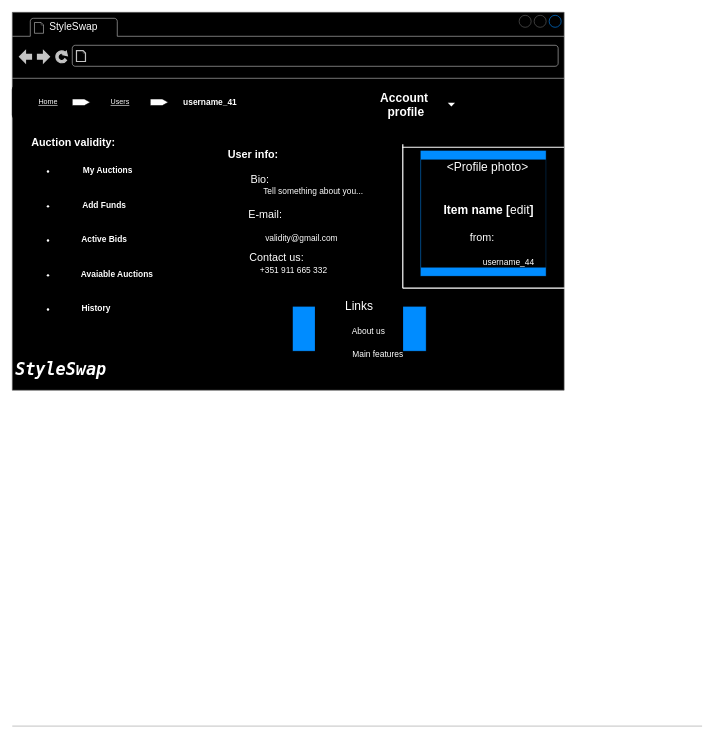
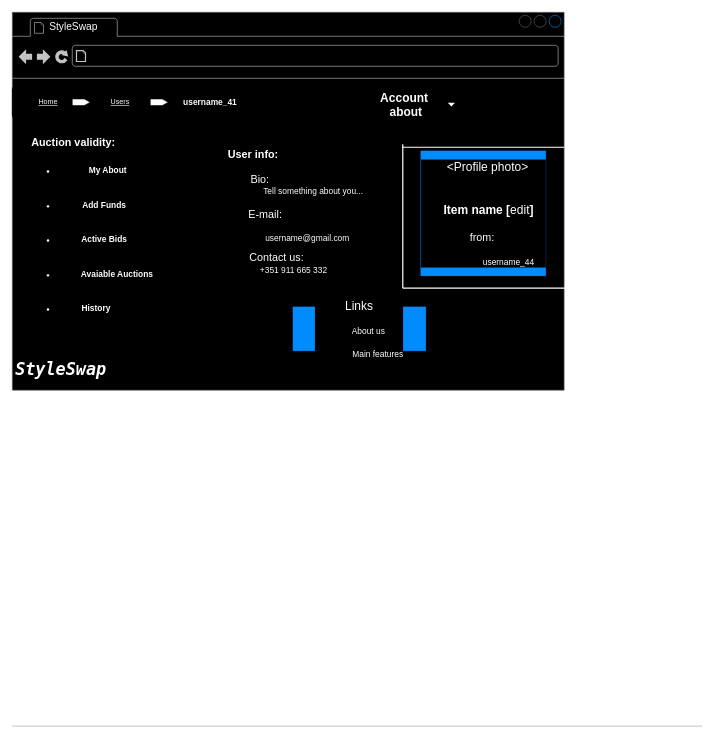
(406, 105) -> (406, 105)
(264, 218) -> (264, 218)
(62, 229) -> (62, 229)
